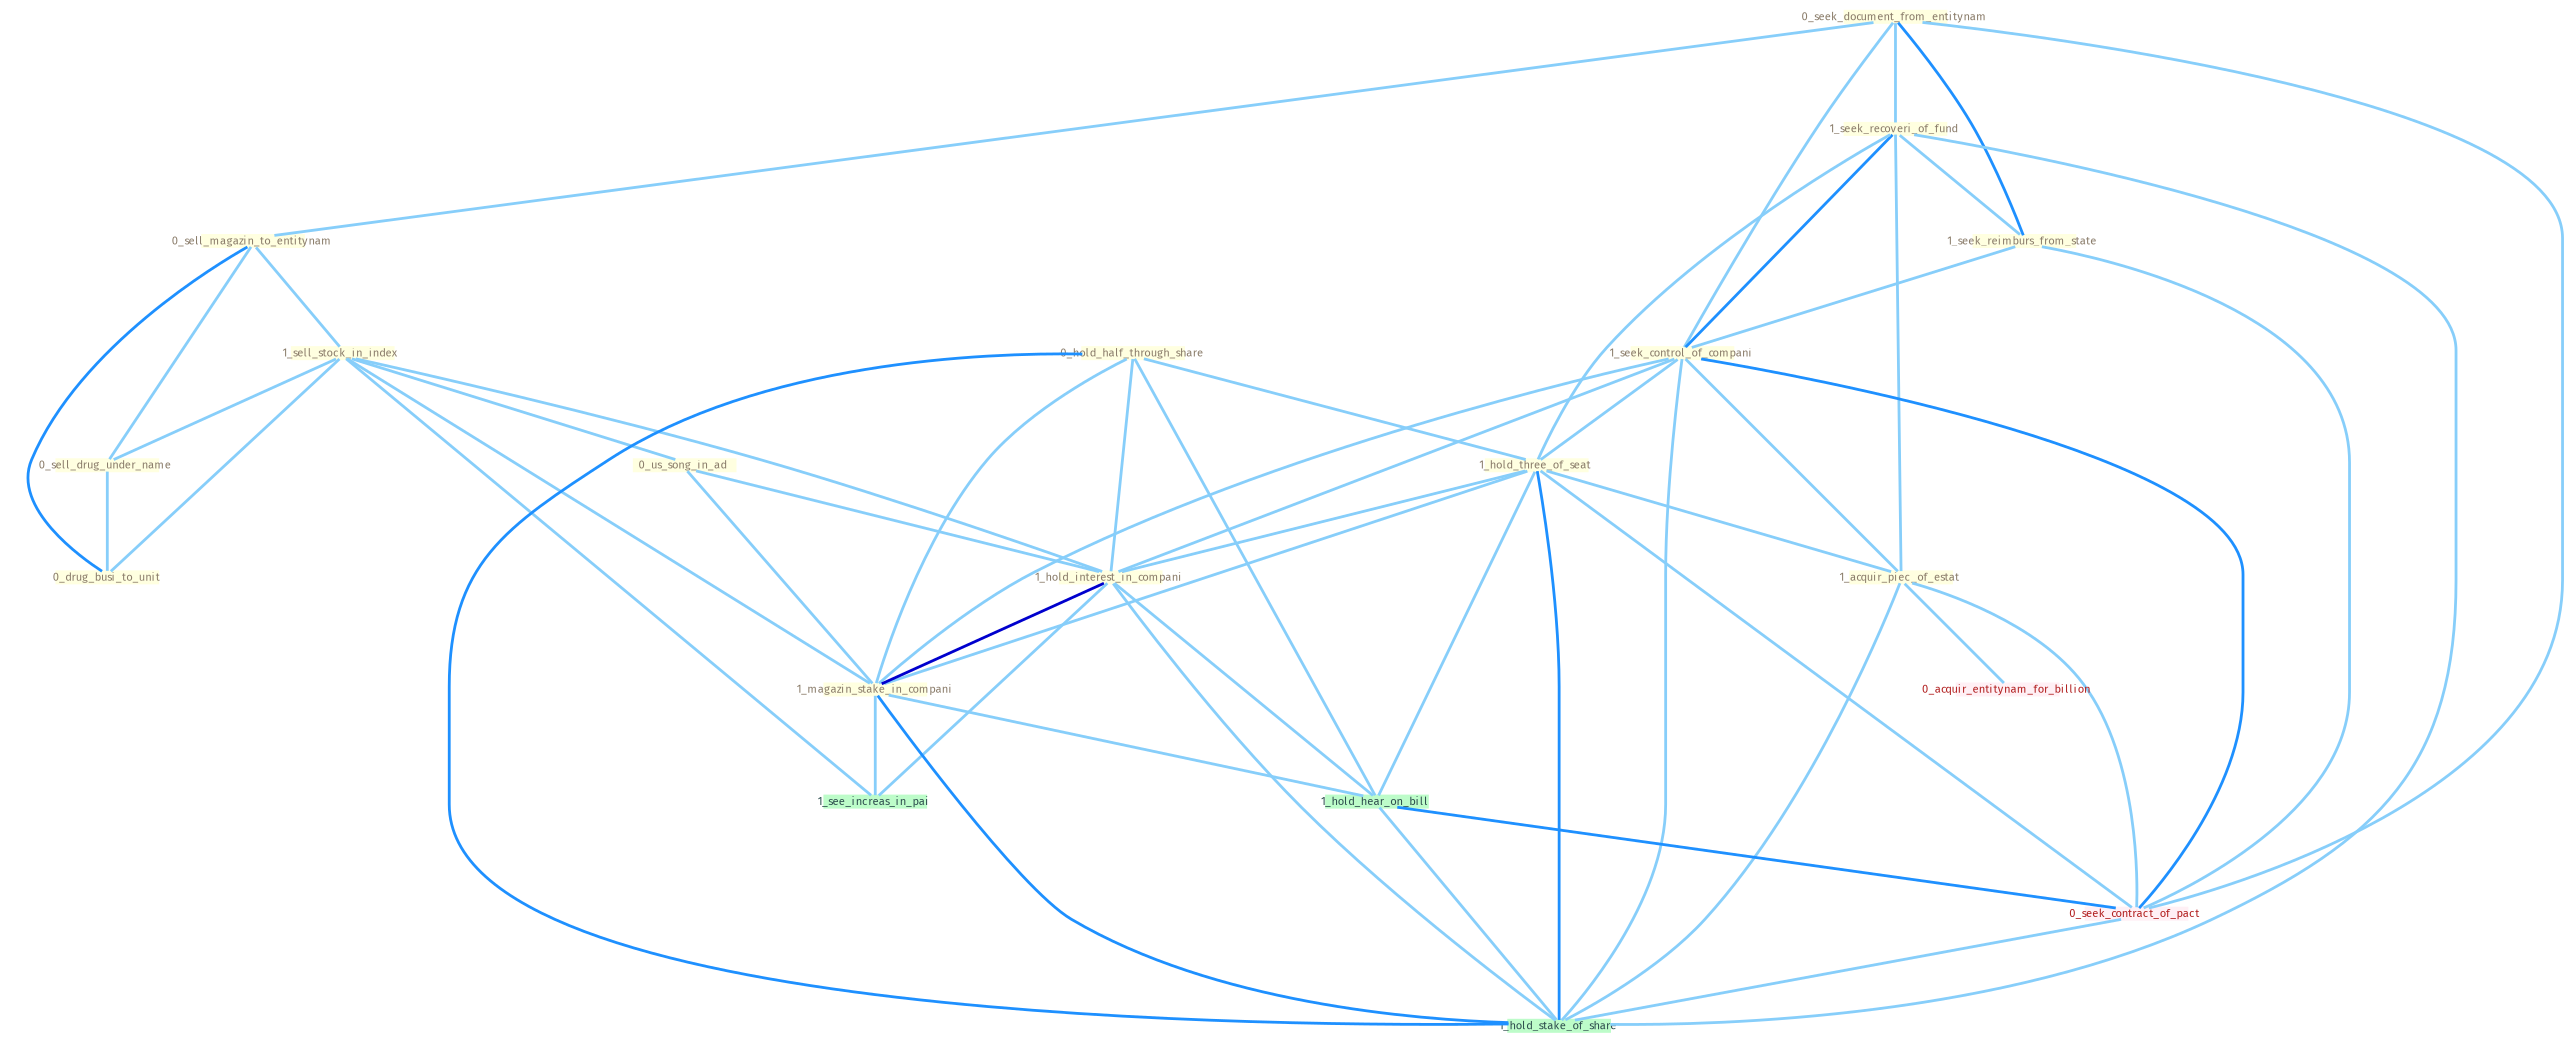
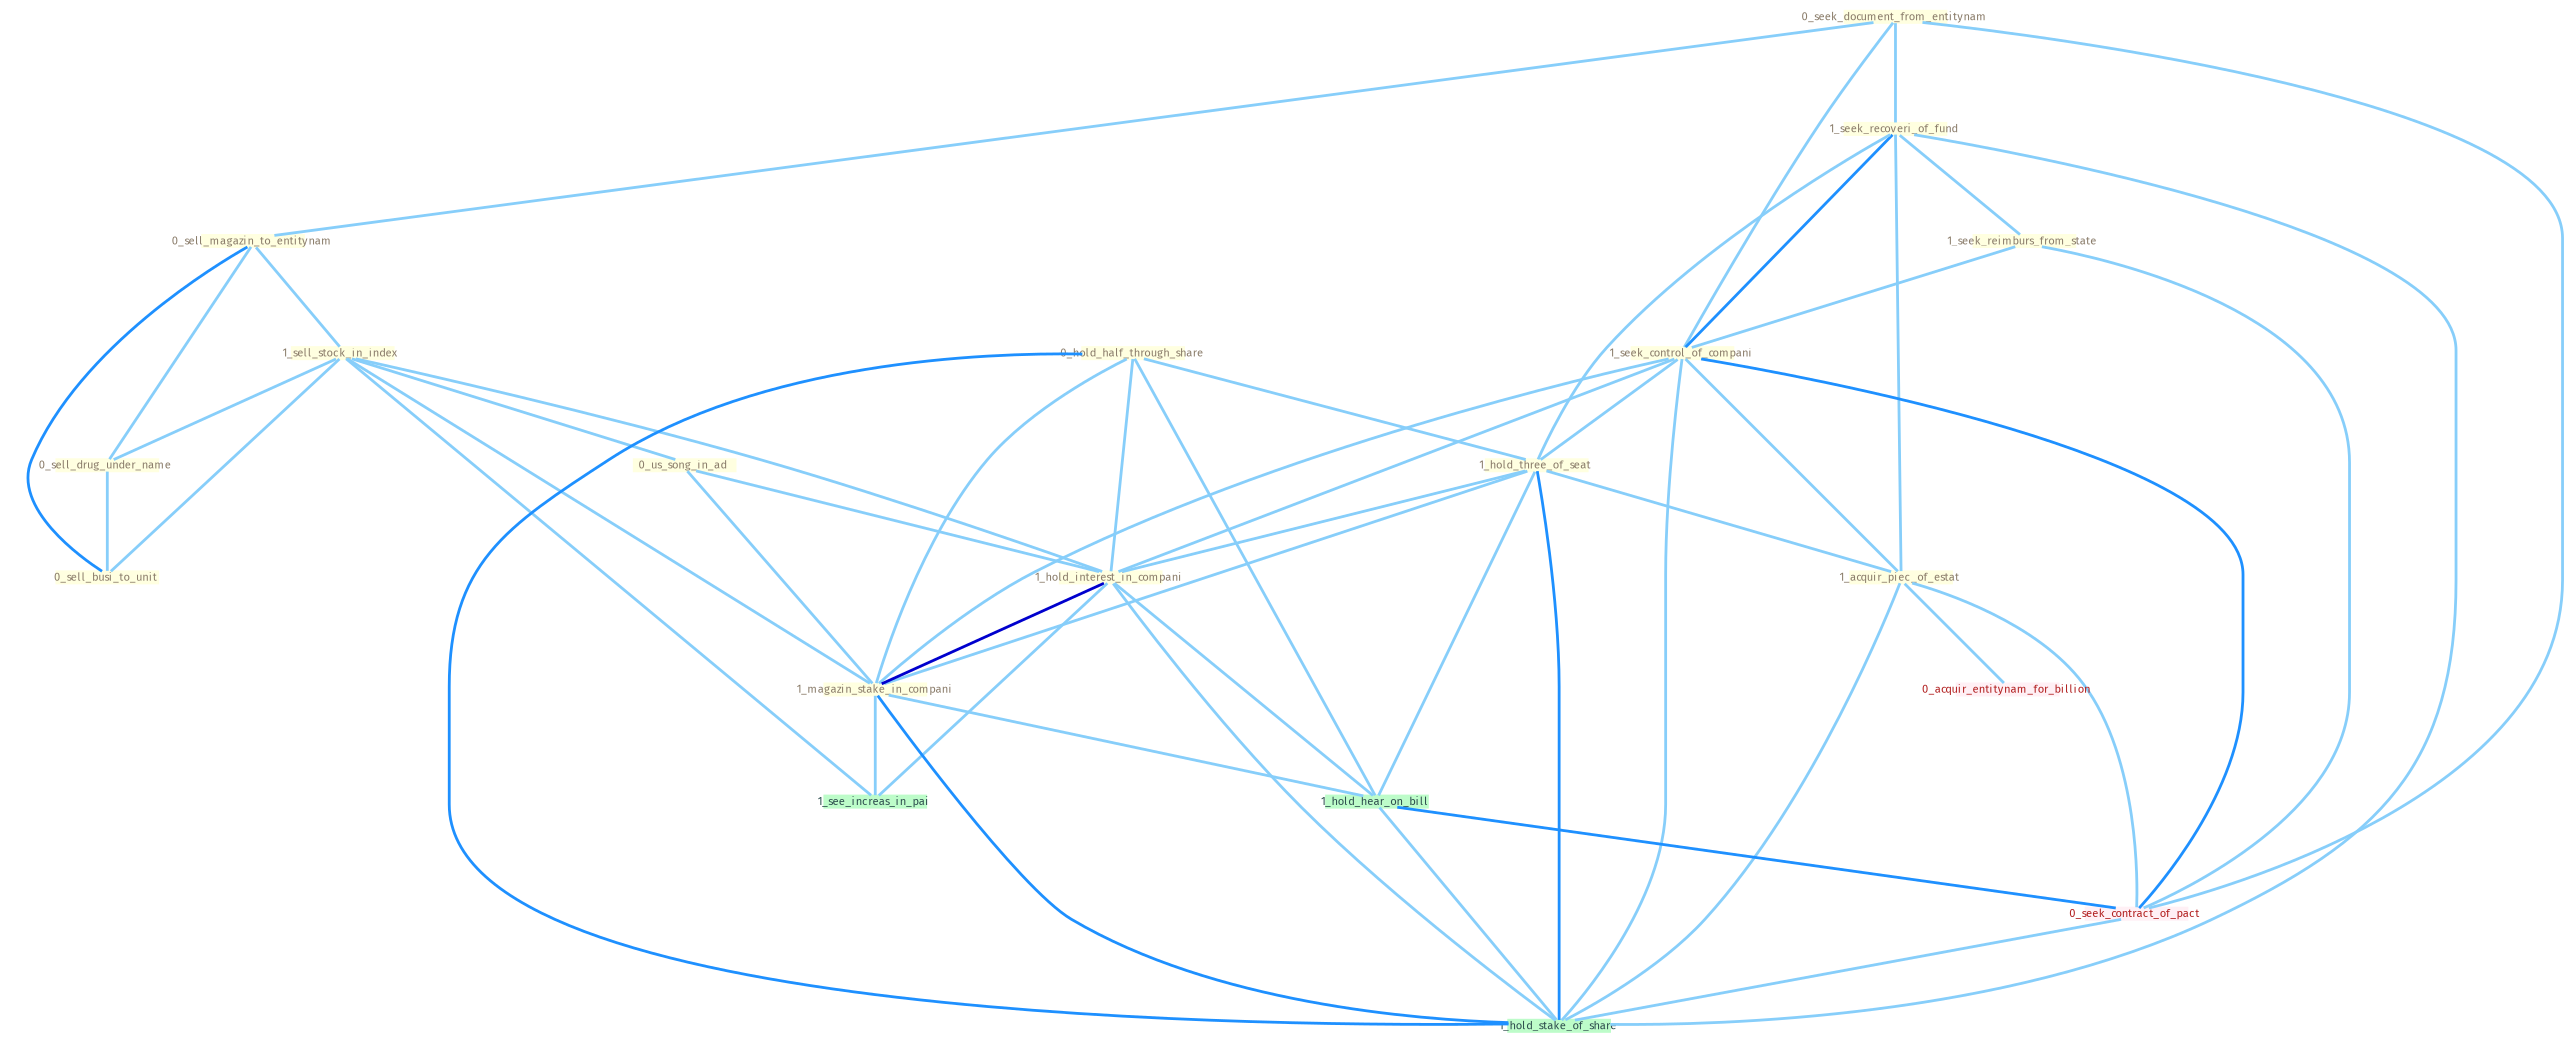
(1971, 123) -> none
(107, 577) -> (107, 577)
(1821, 678) -> none
